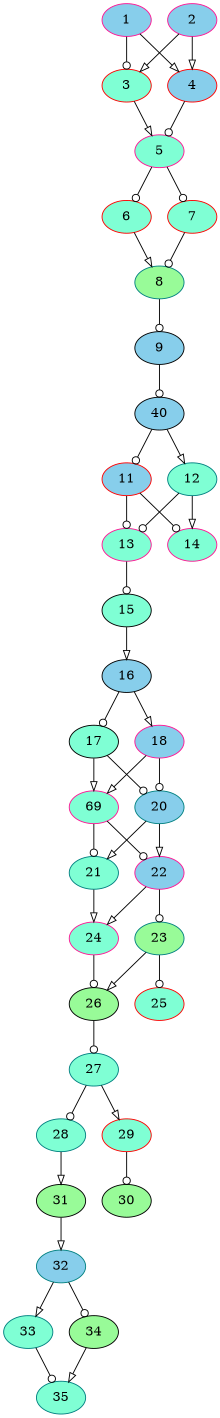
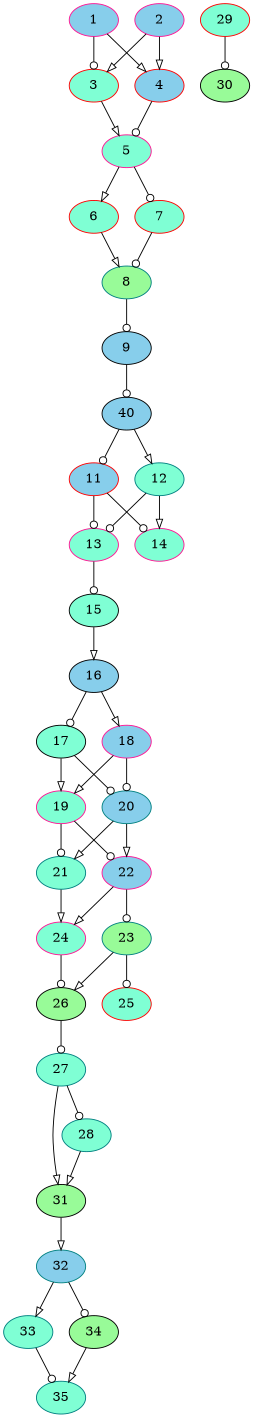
(145, 181) -> (112, 180)
(94, 807) -> (61, 807)
(108, 1098) -> (53, 1131)
